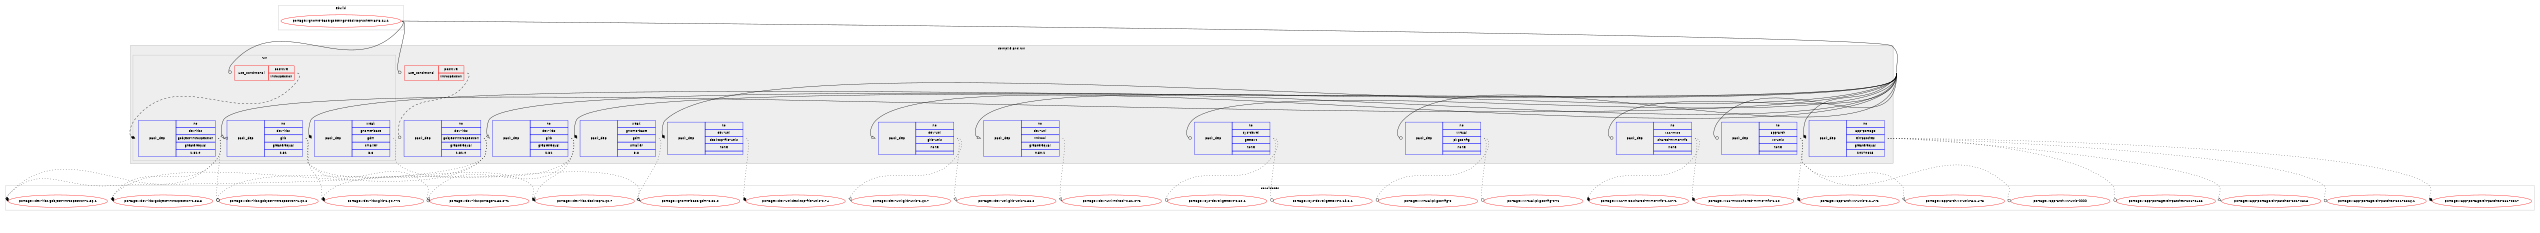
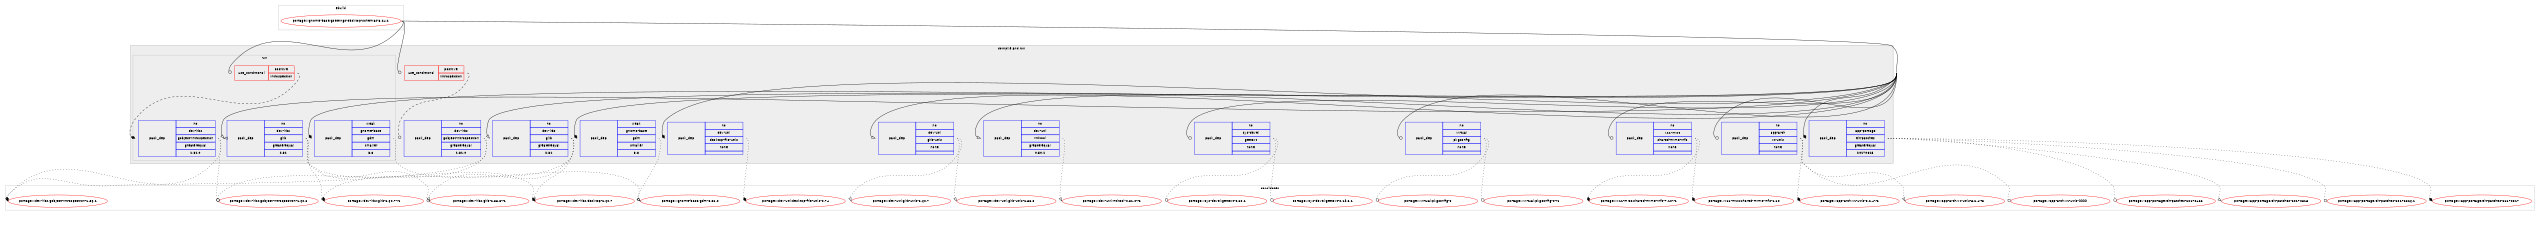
(163, 201) -> none
(479, 201) -> (479, 201)
(1639, 201) -> (1639, 201)
